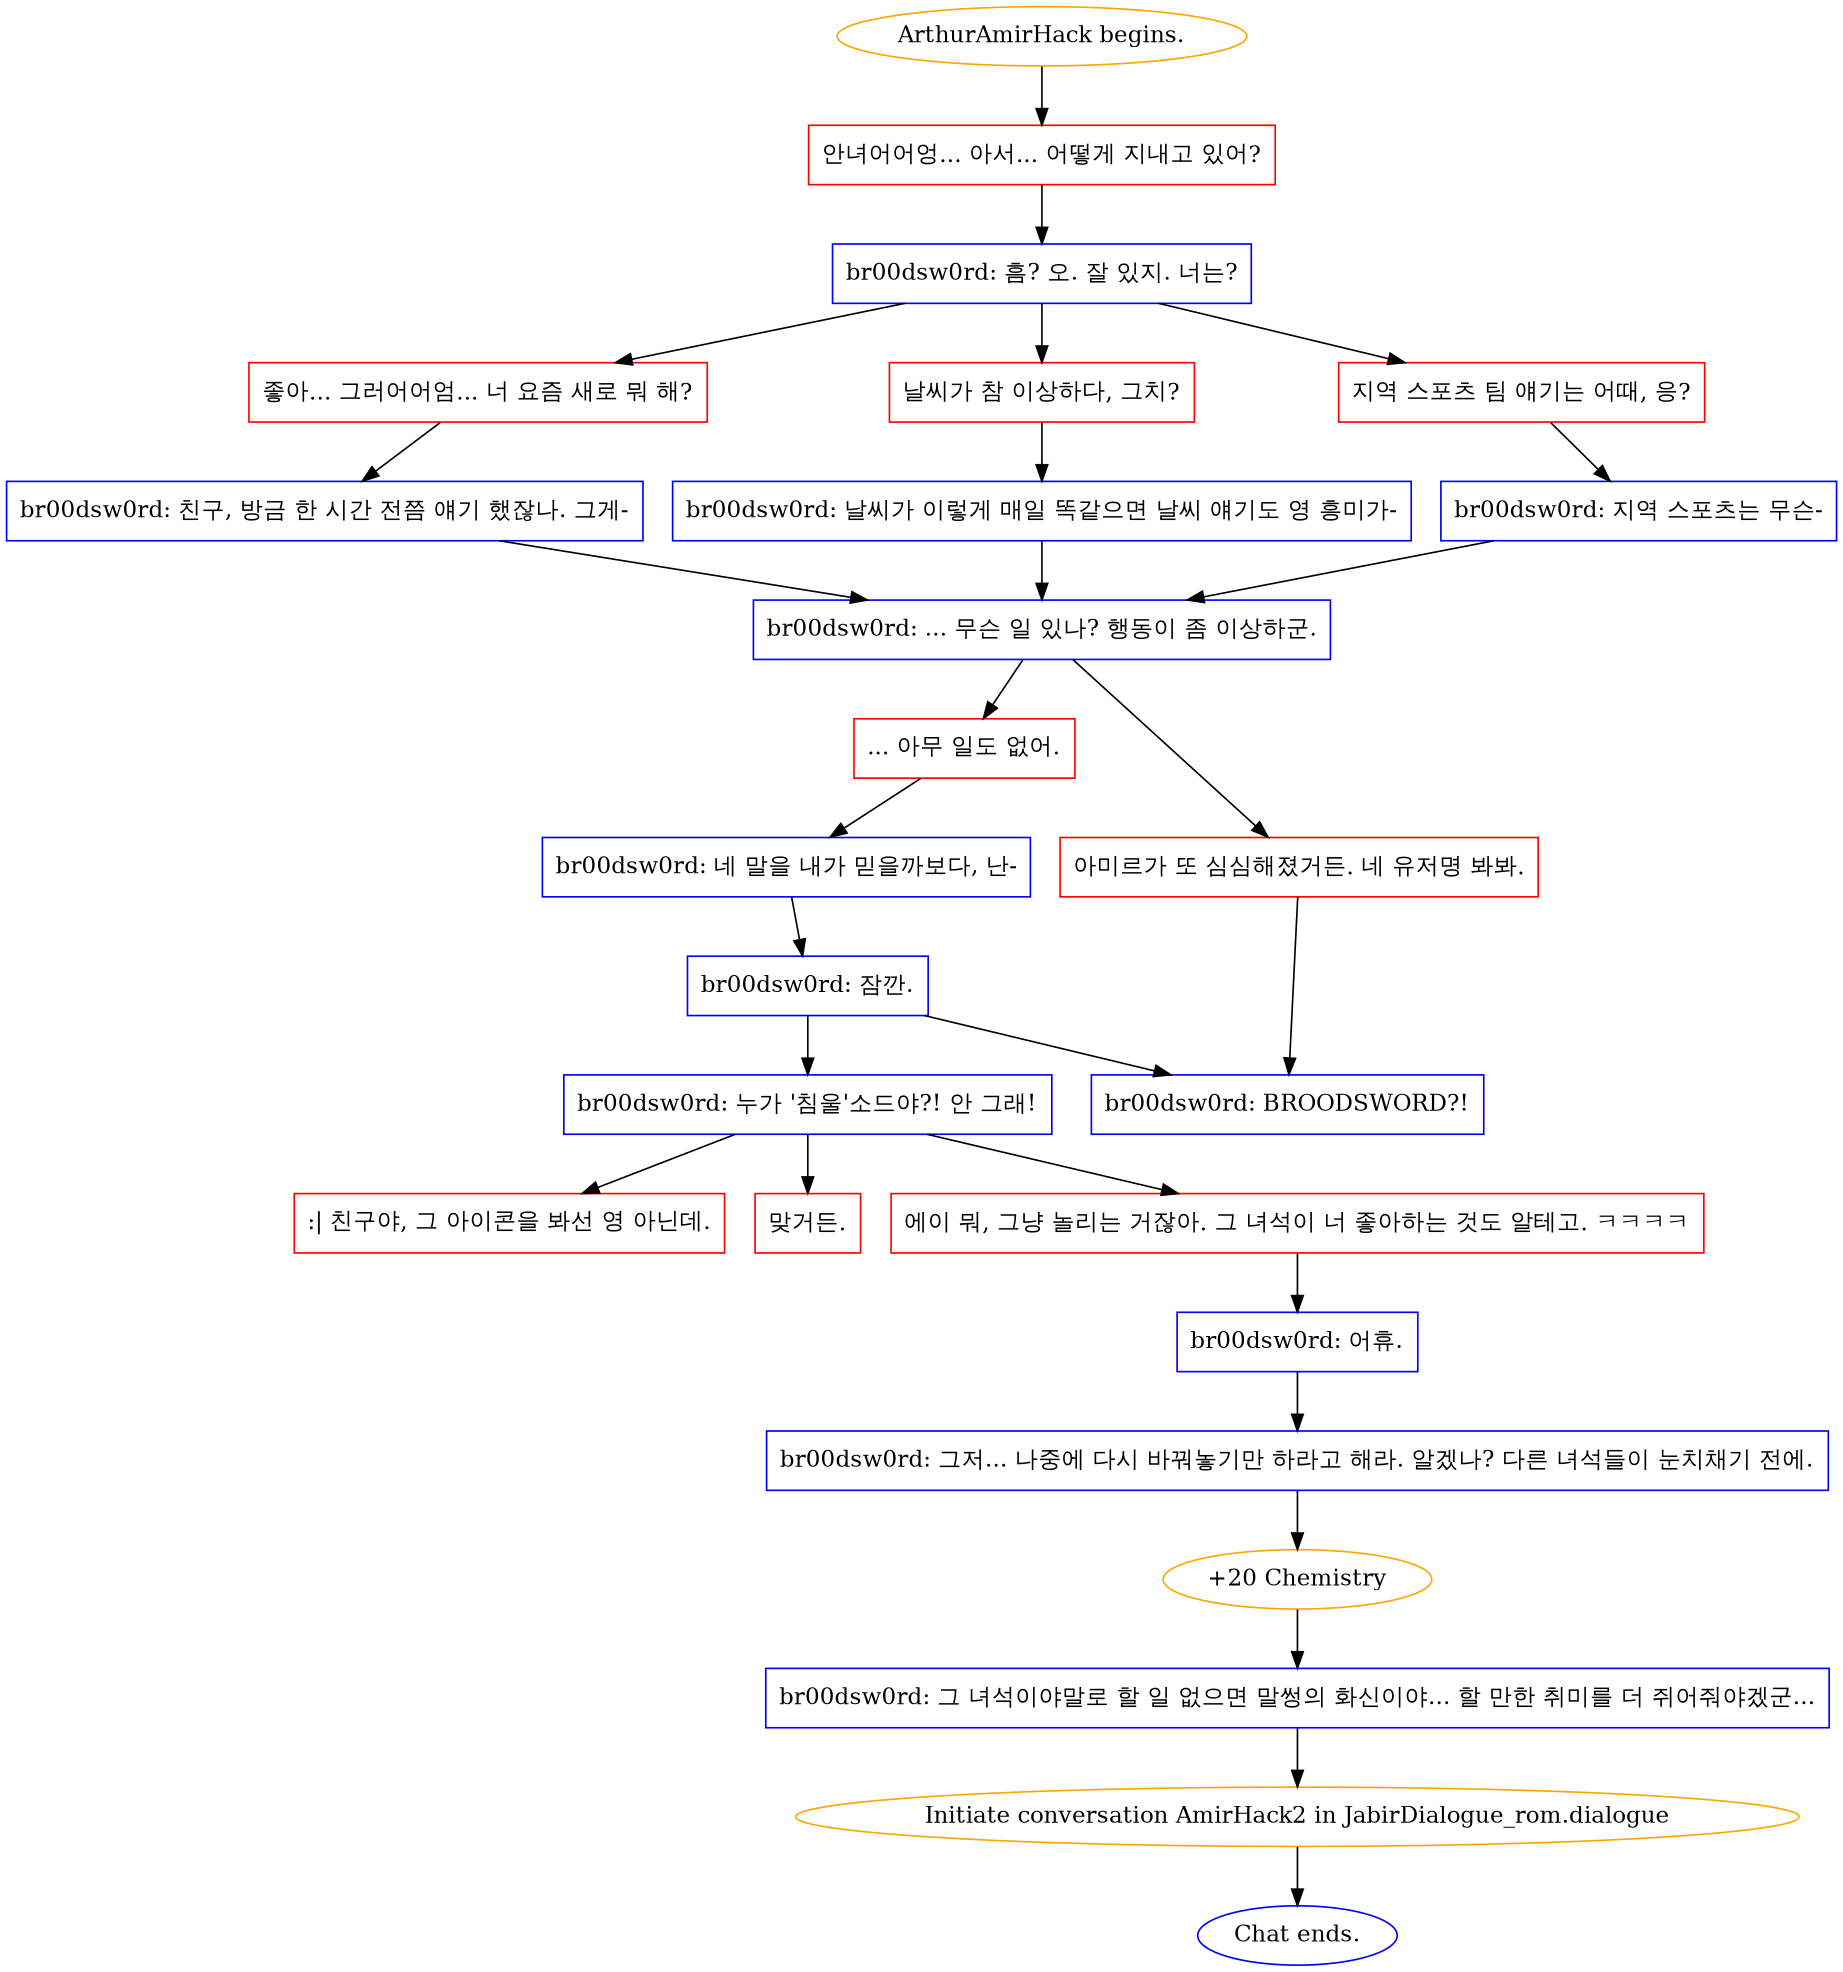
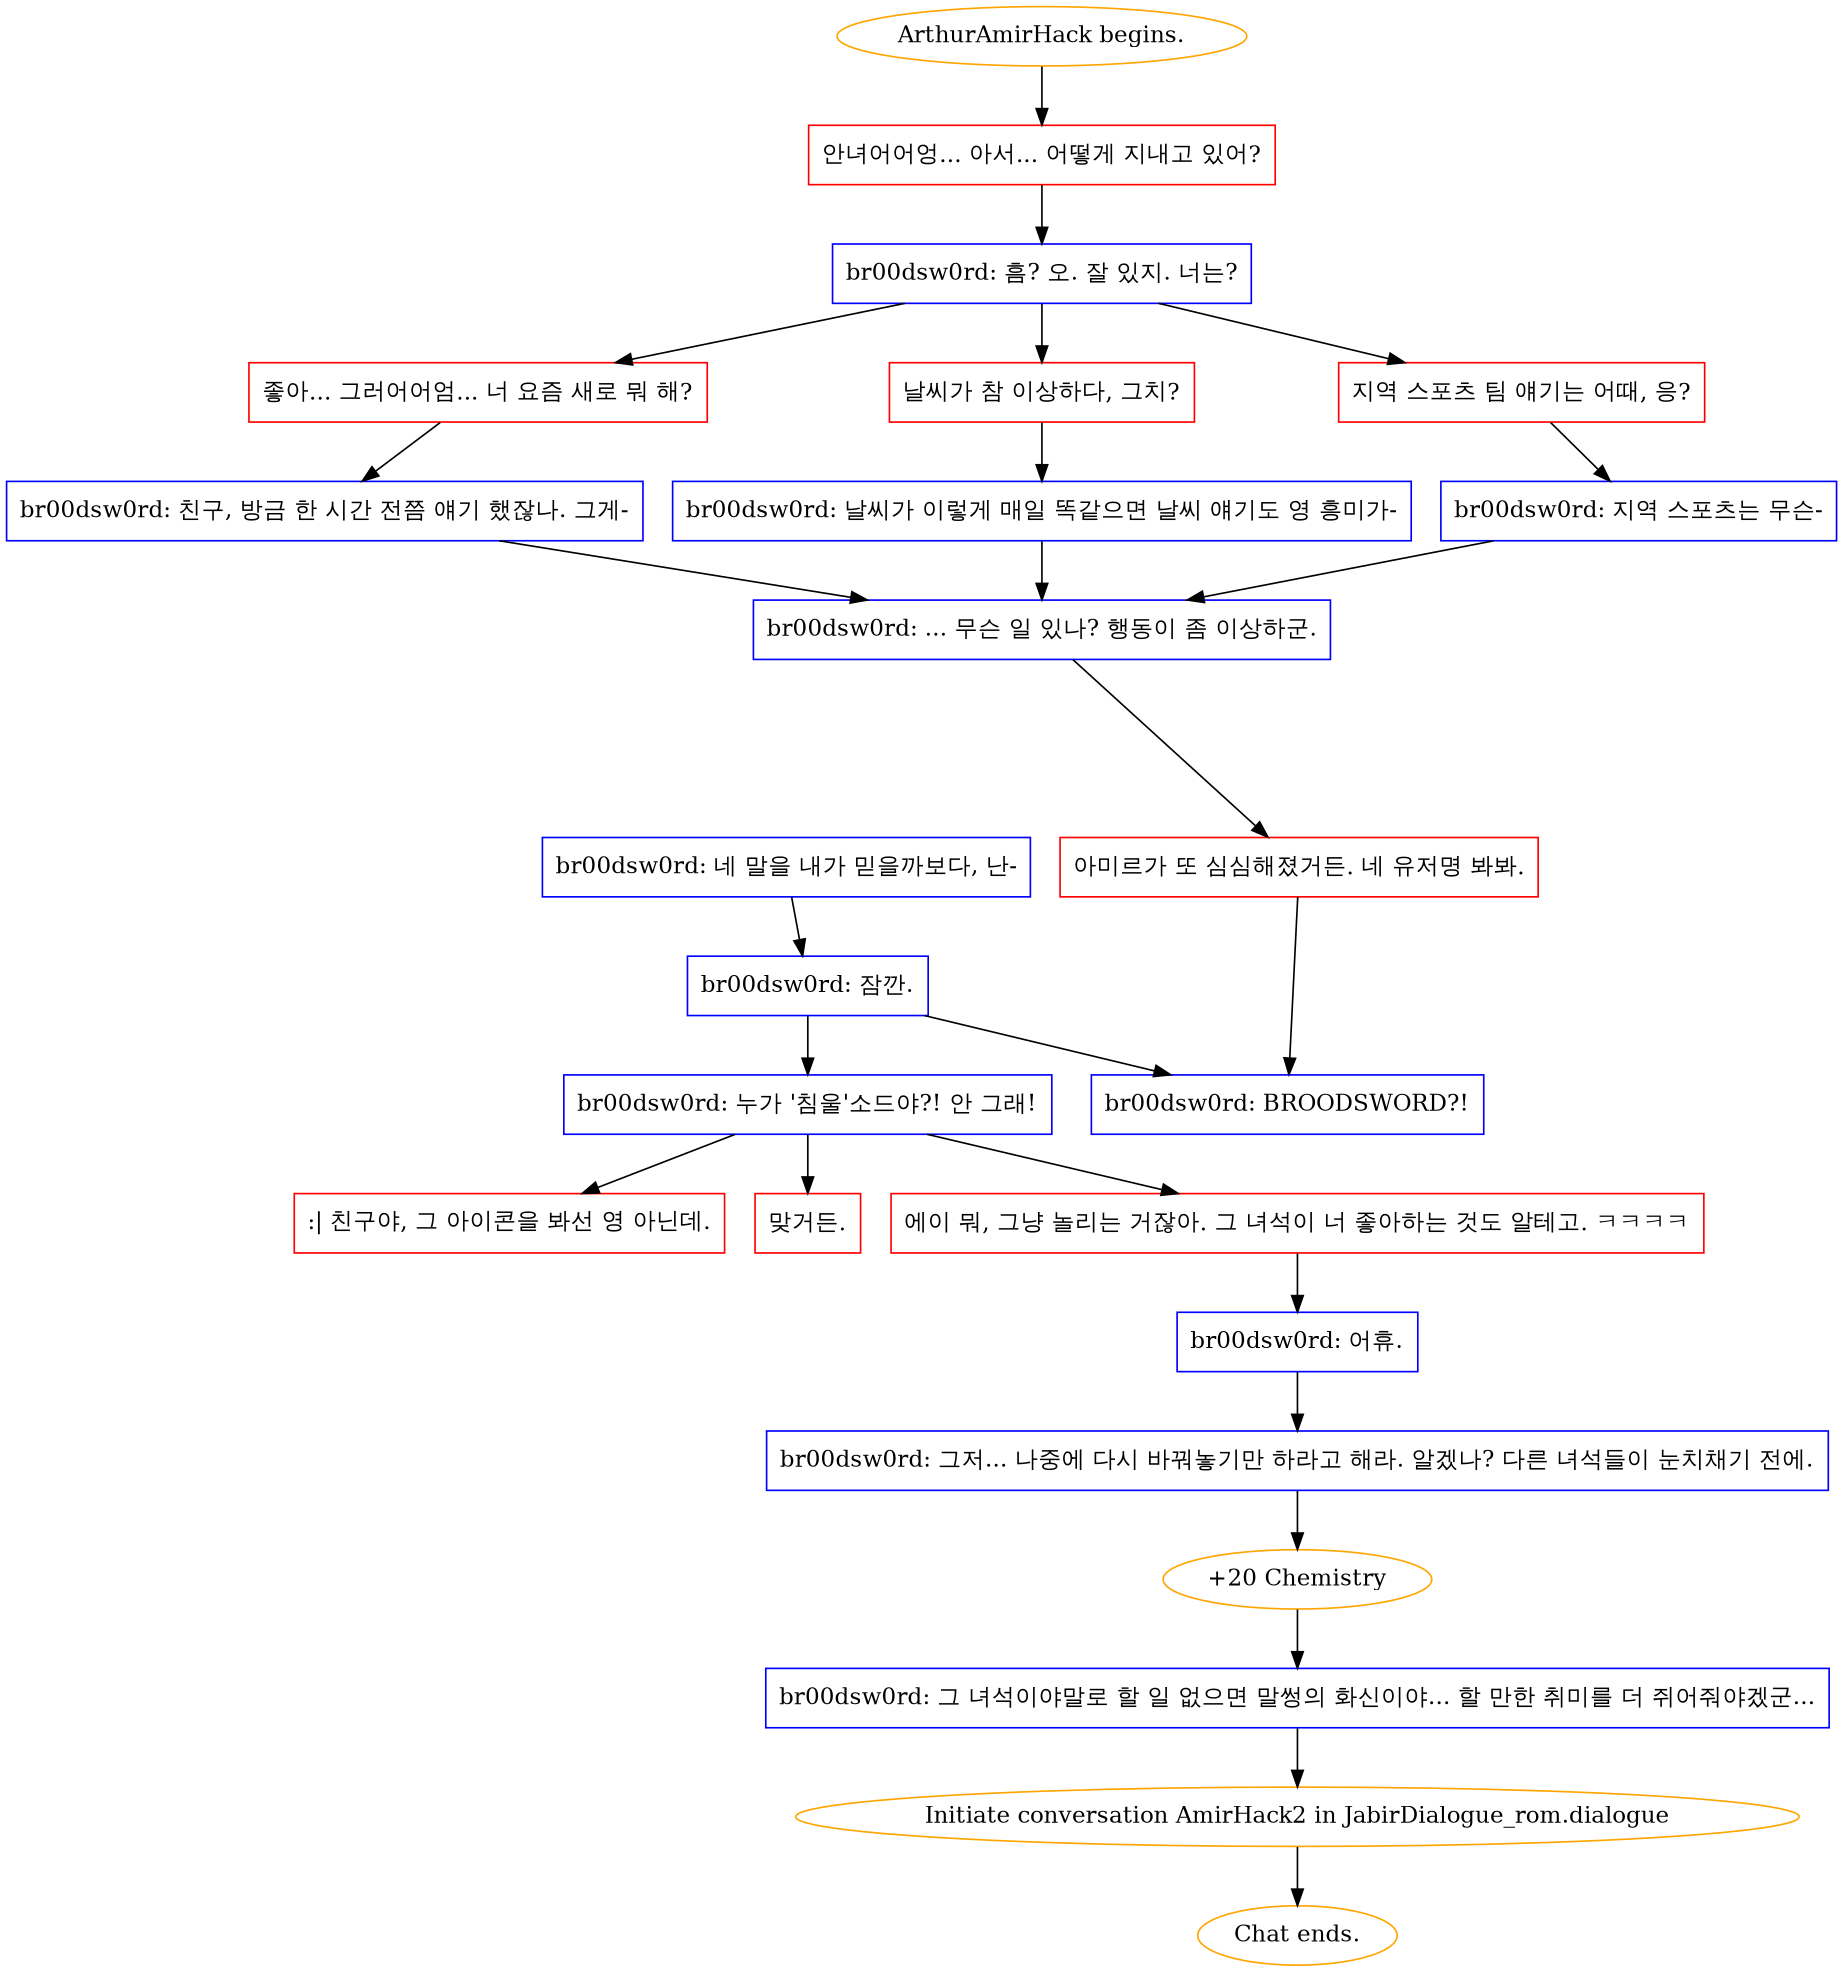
(964, 748) -> none
(1297, 1935) -> (1297, 1935)
